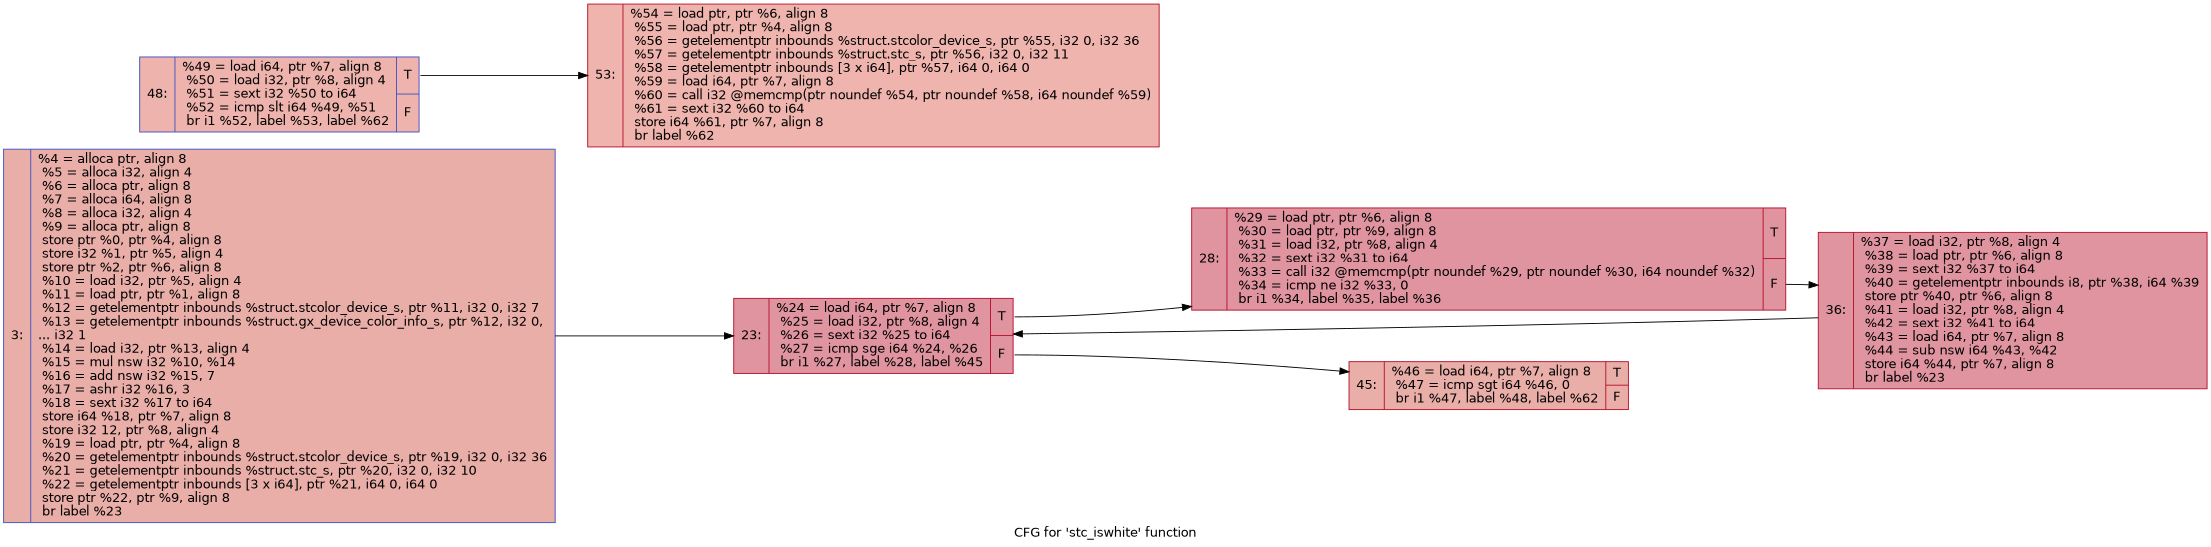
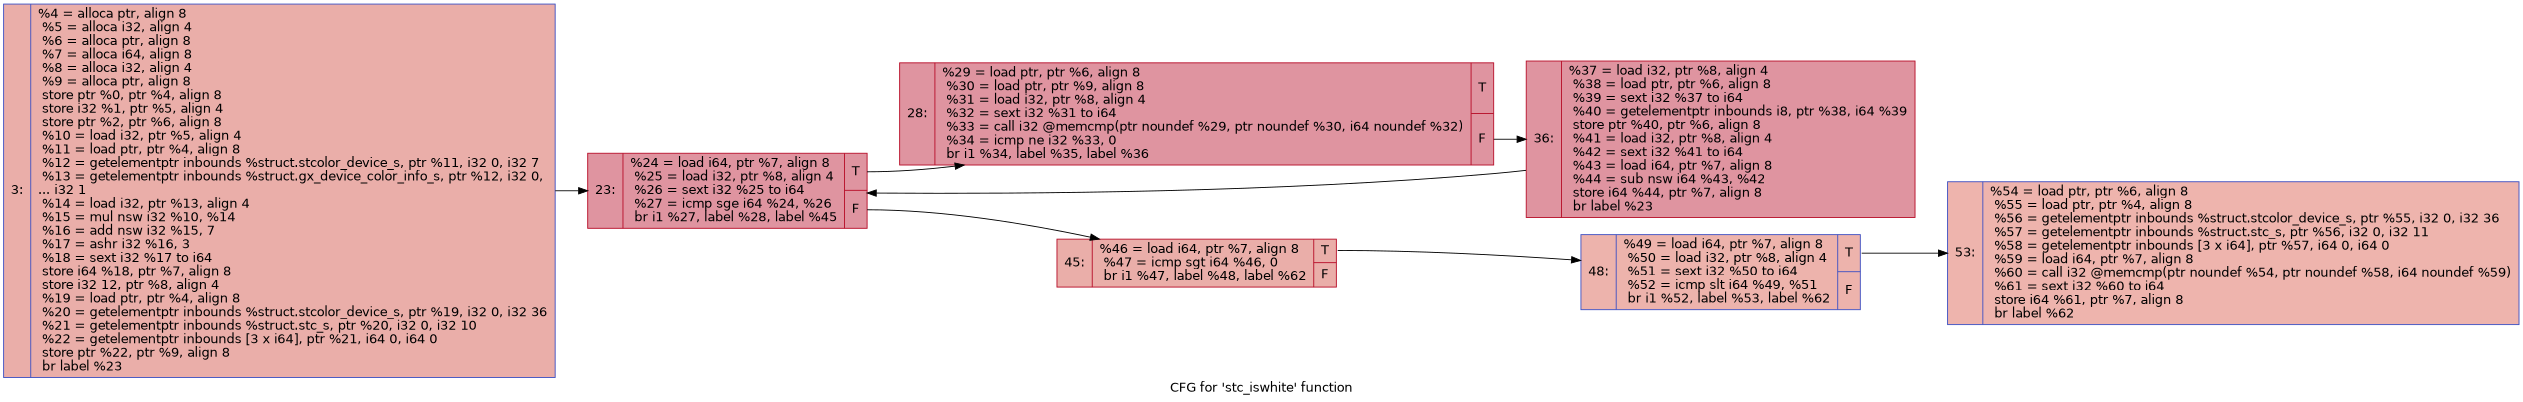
(873, 75) -> (2233, 253)
none -> (1455, 253)
(139, 295) -> (139, 150)
